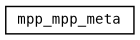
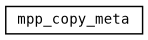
(70, 20) -> (74, 20)
